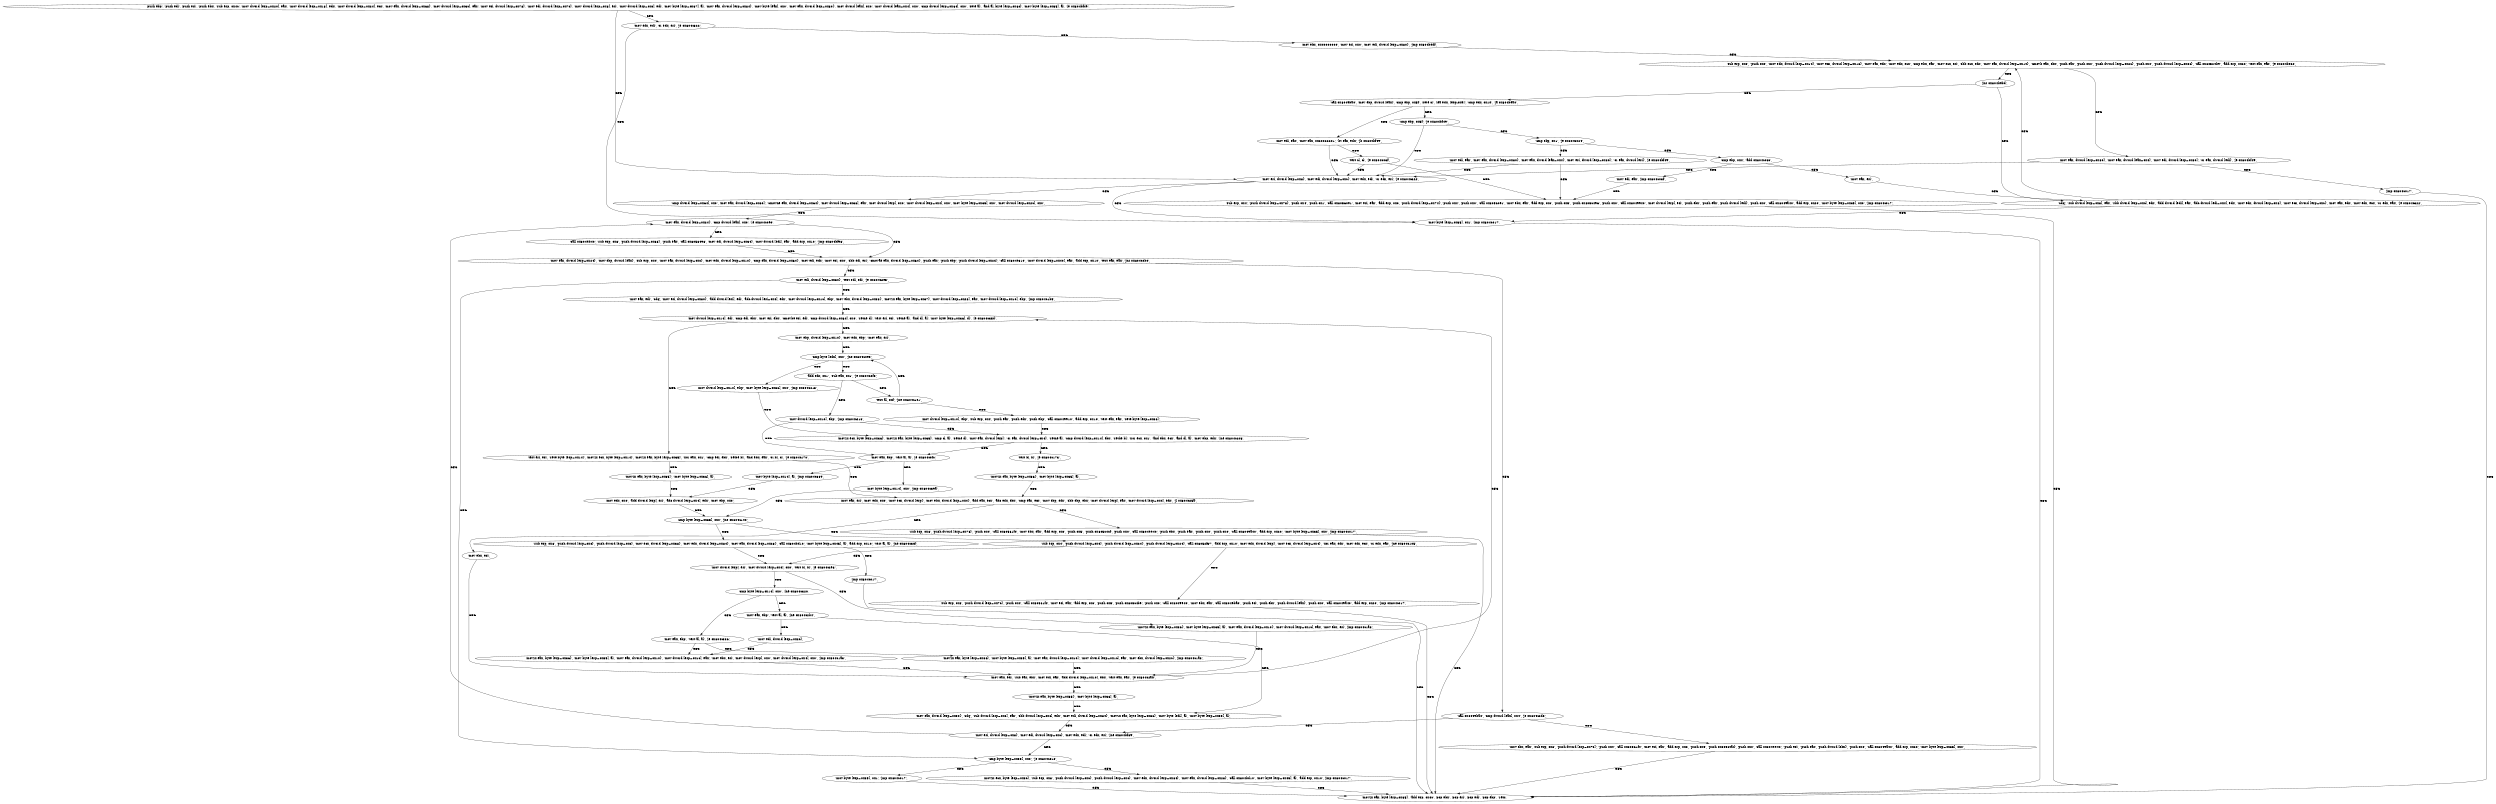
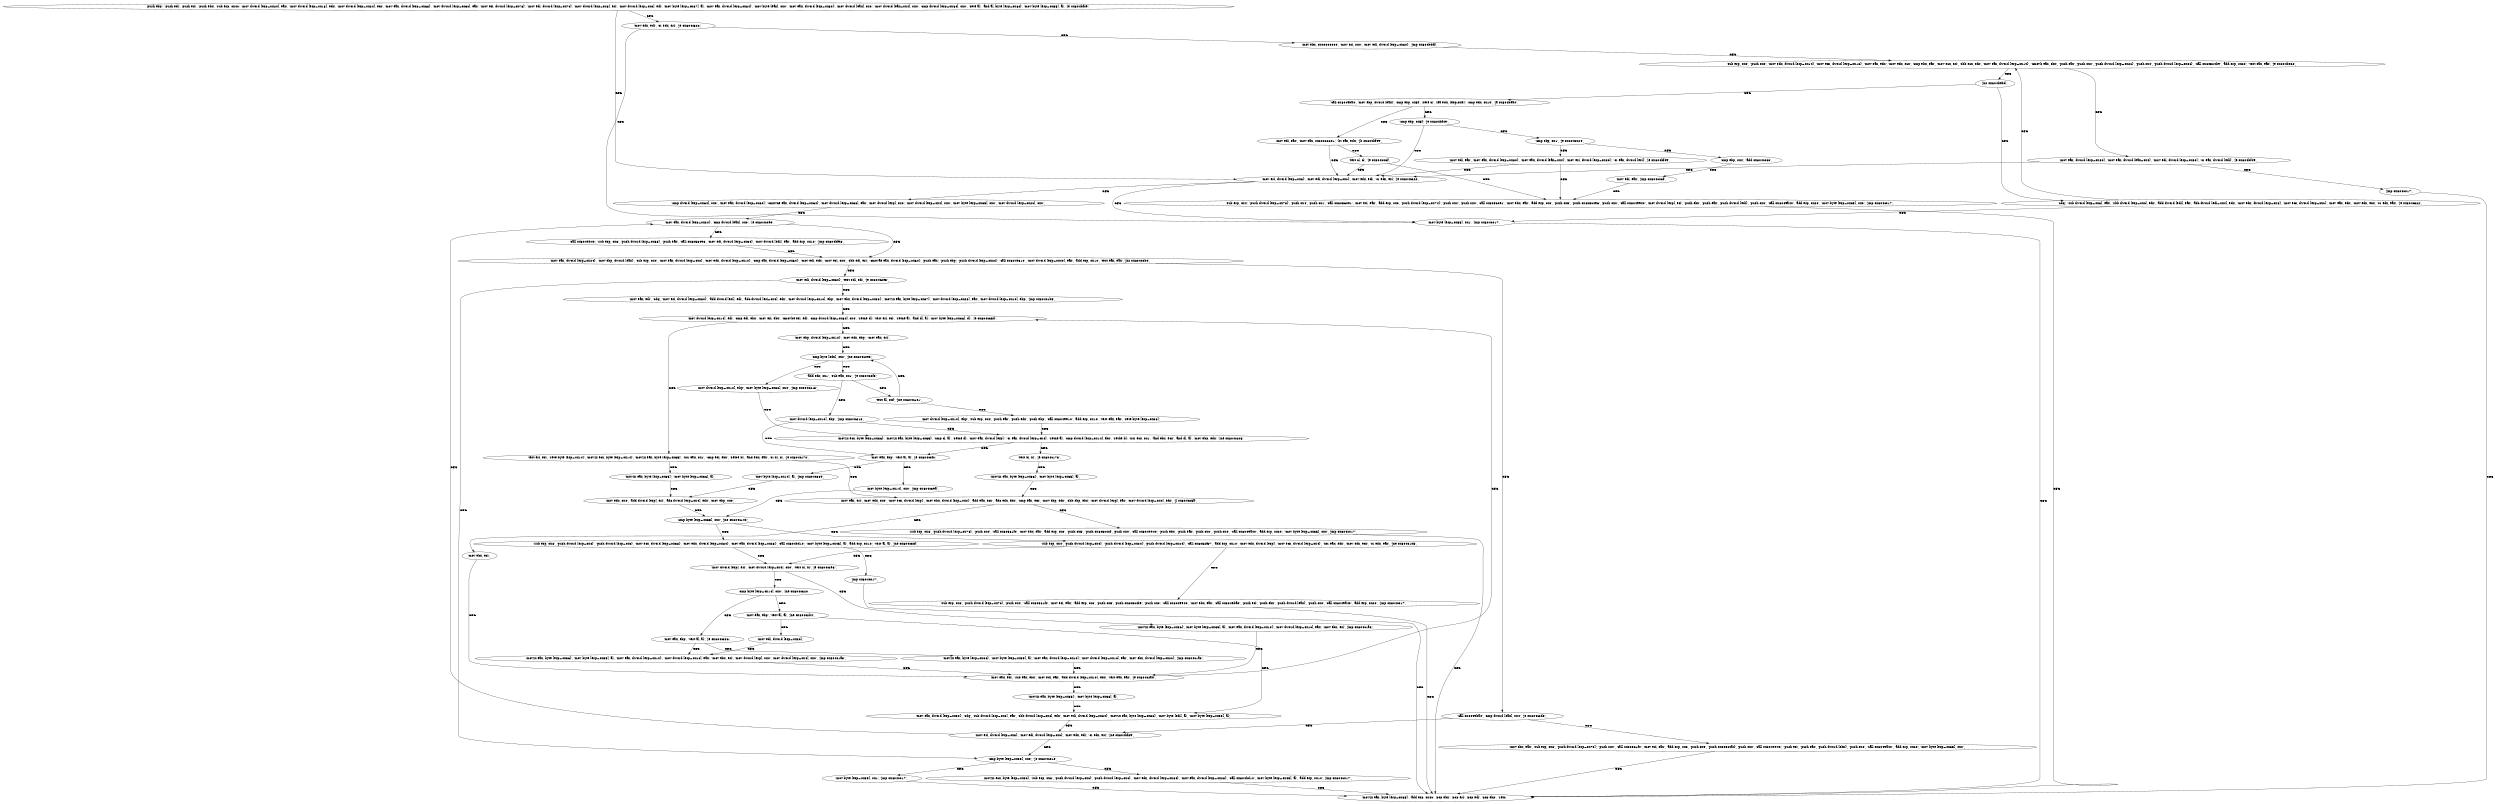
(1862, 180) -> none
